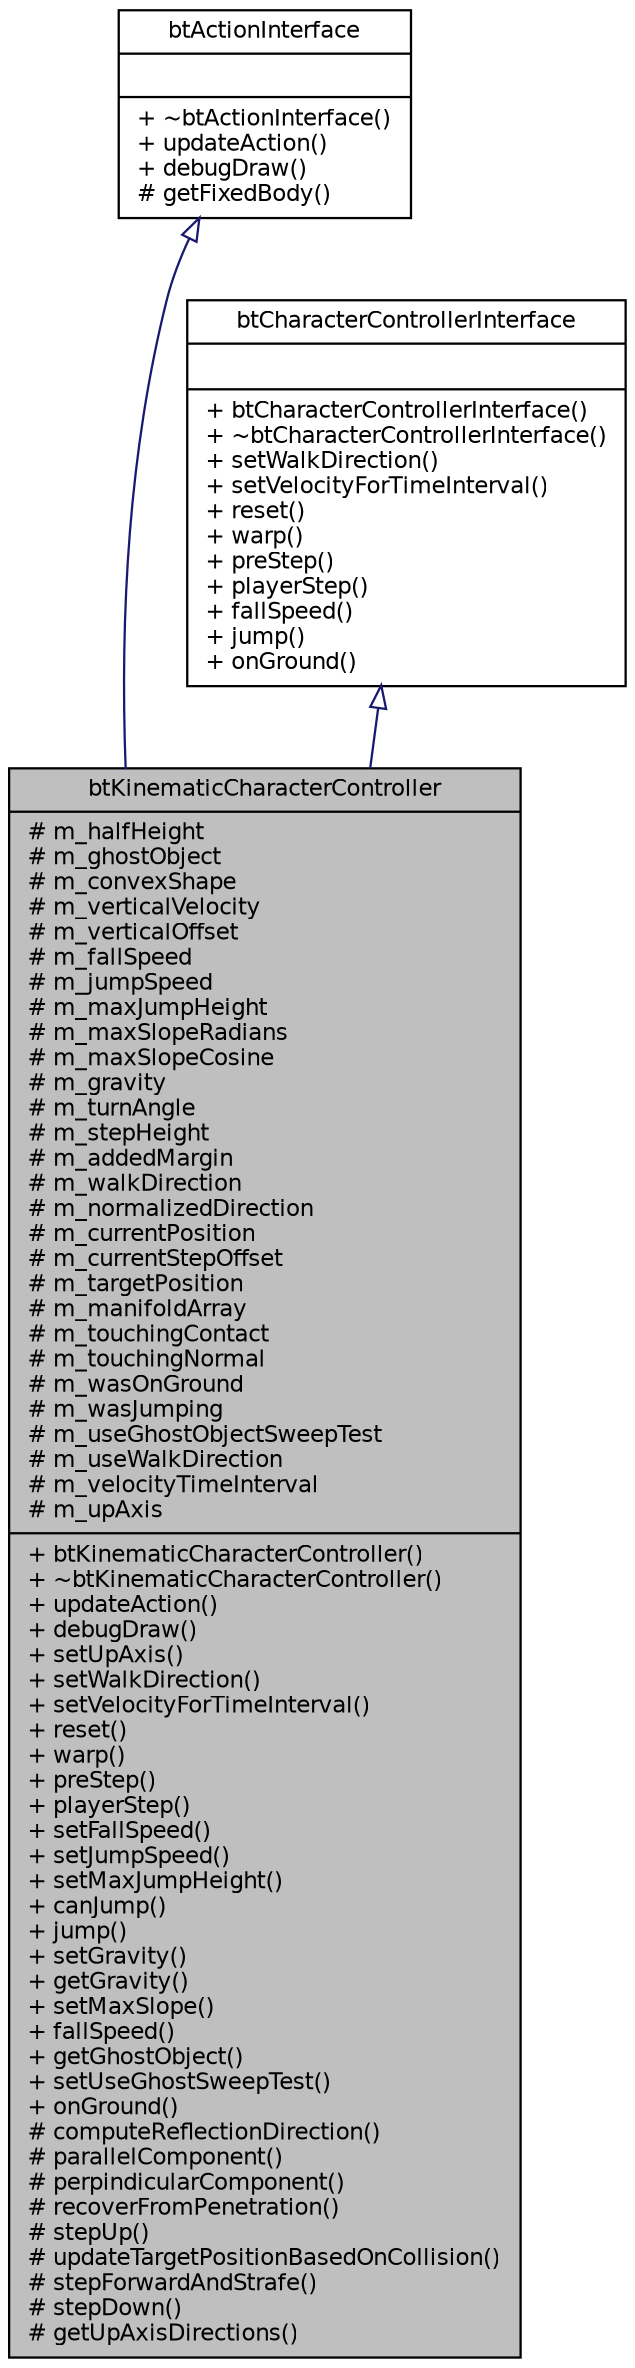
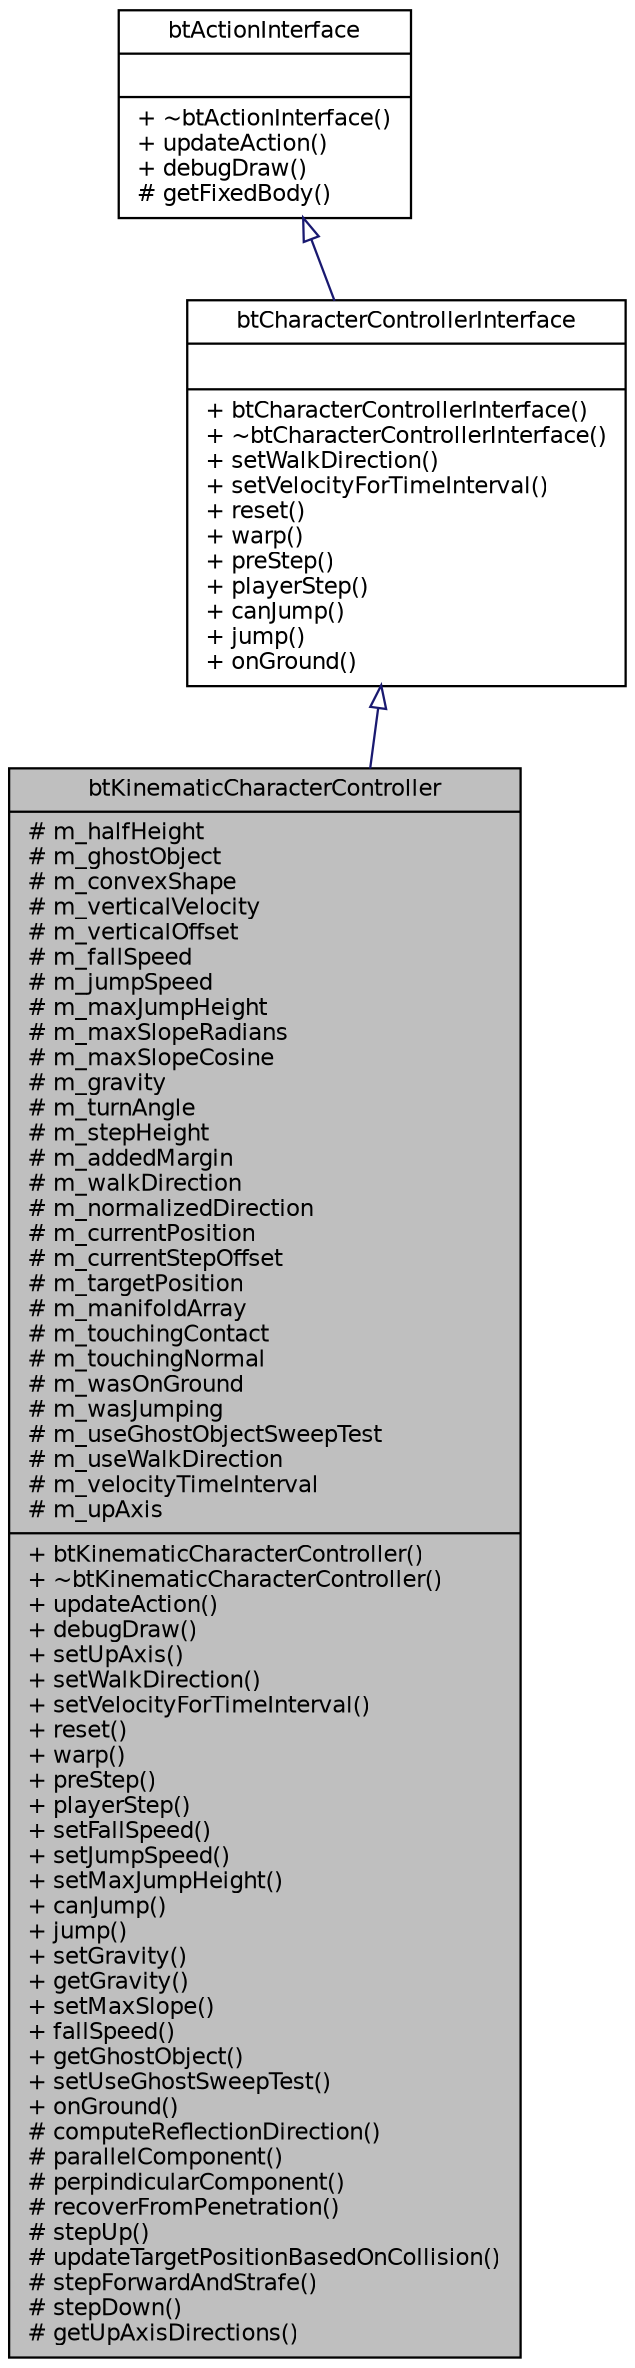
(133, 500) -> (323, 270)
(280, 612) -> (275, 612)
